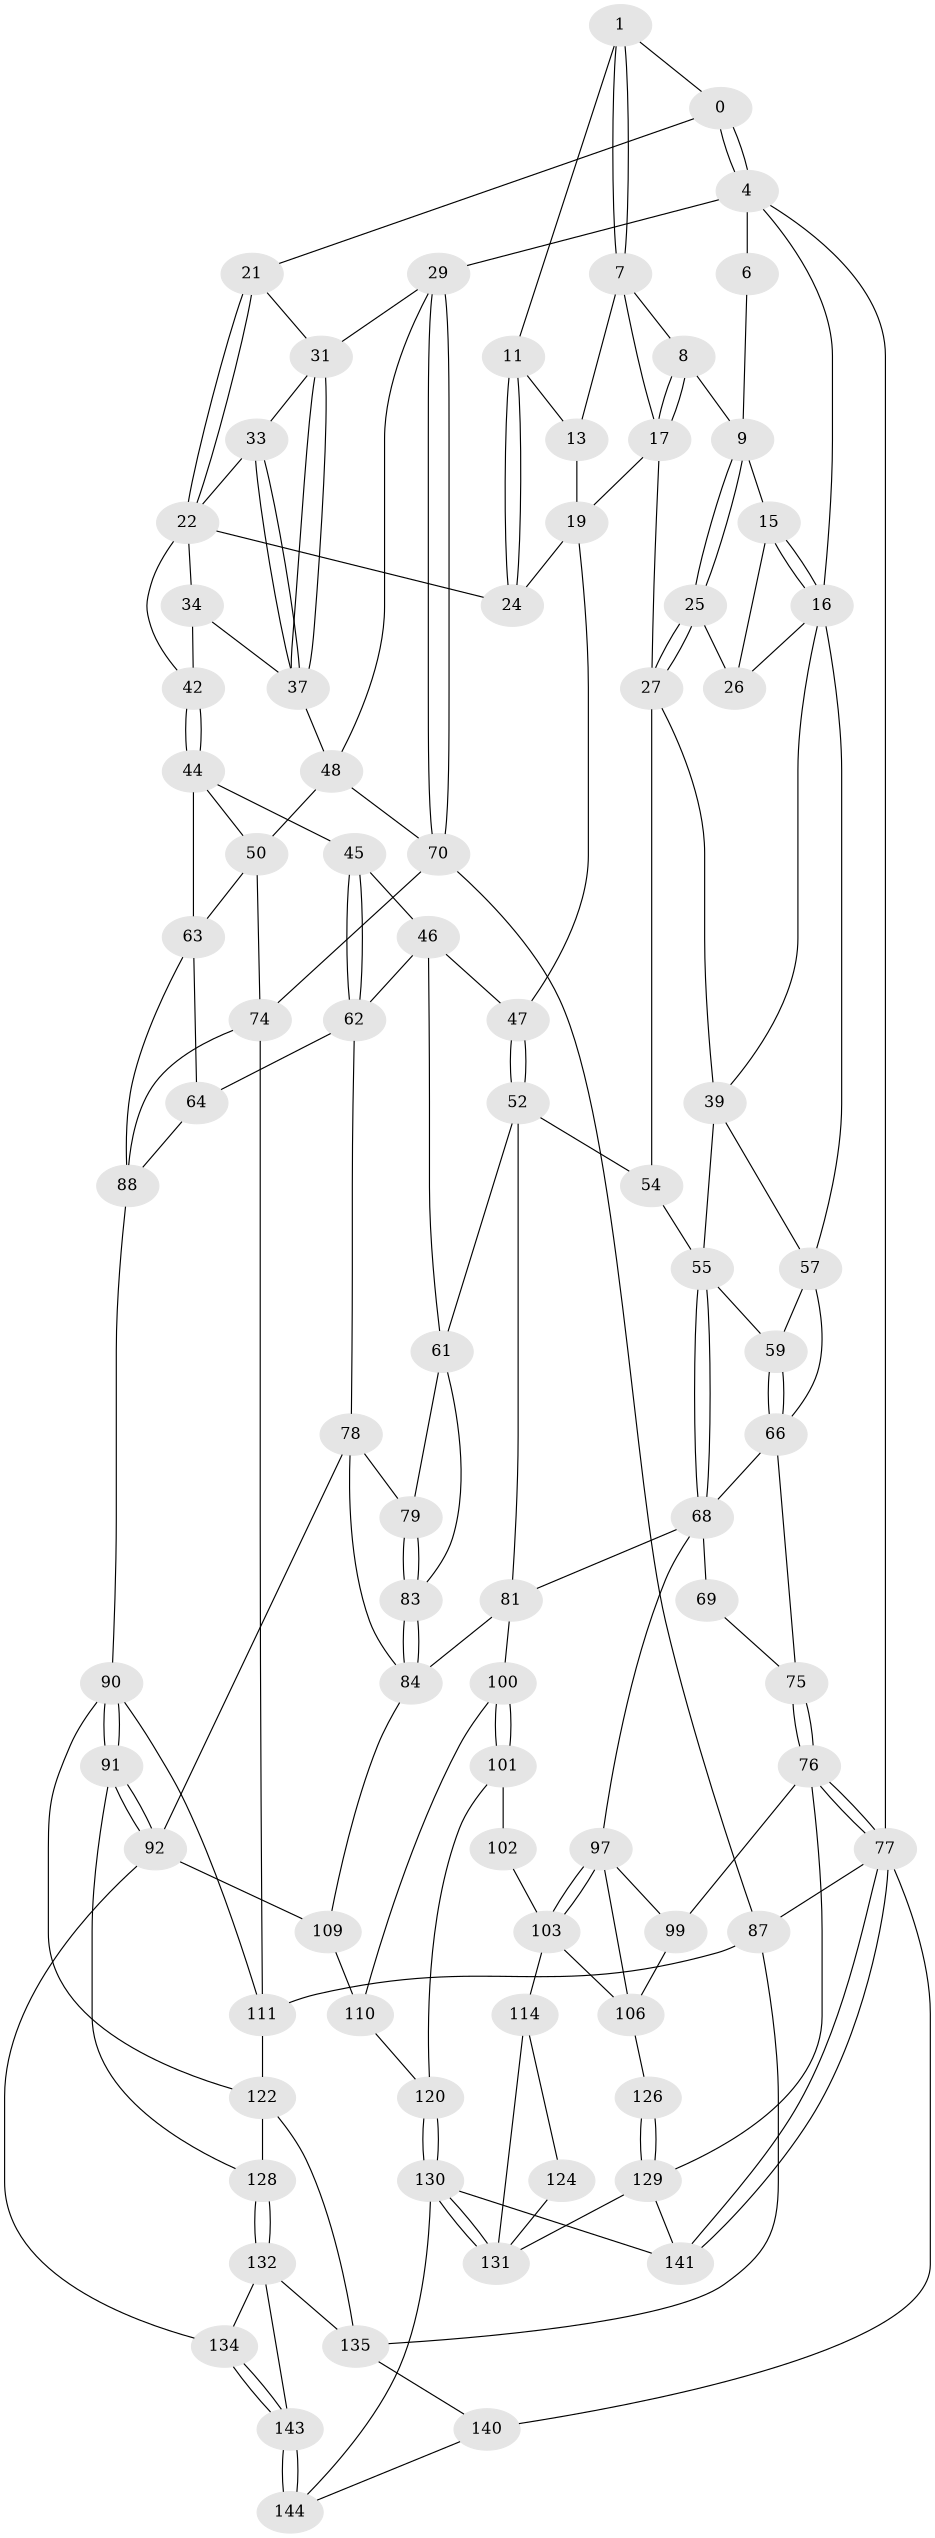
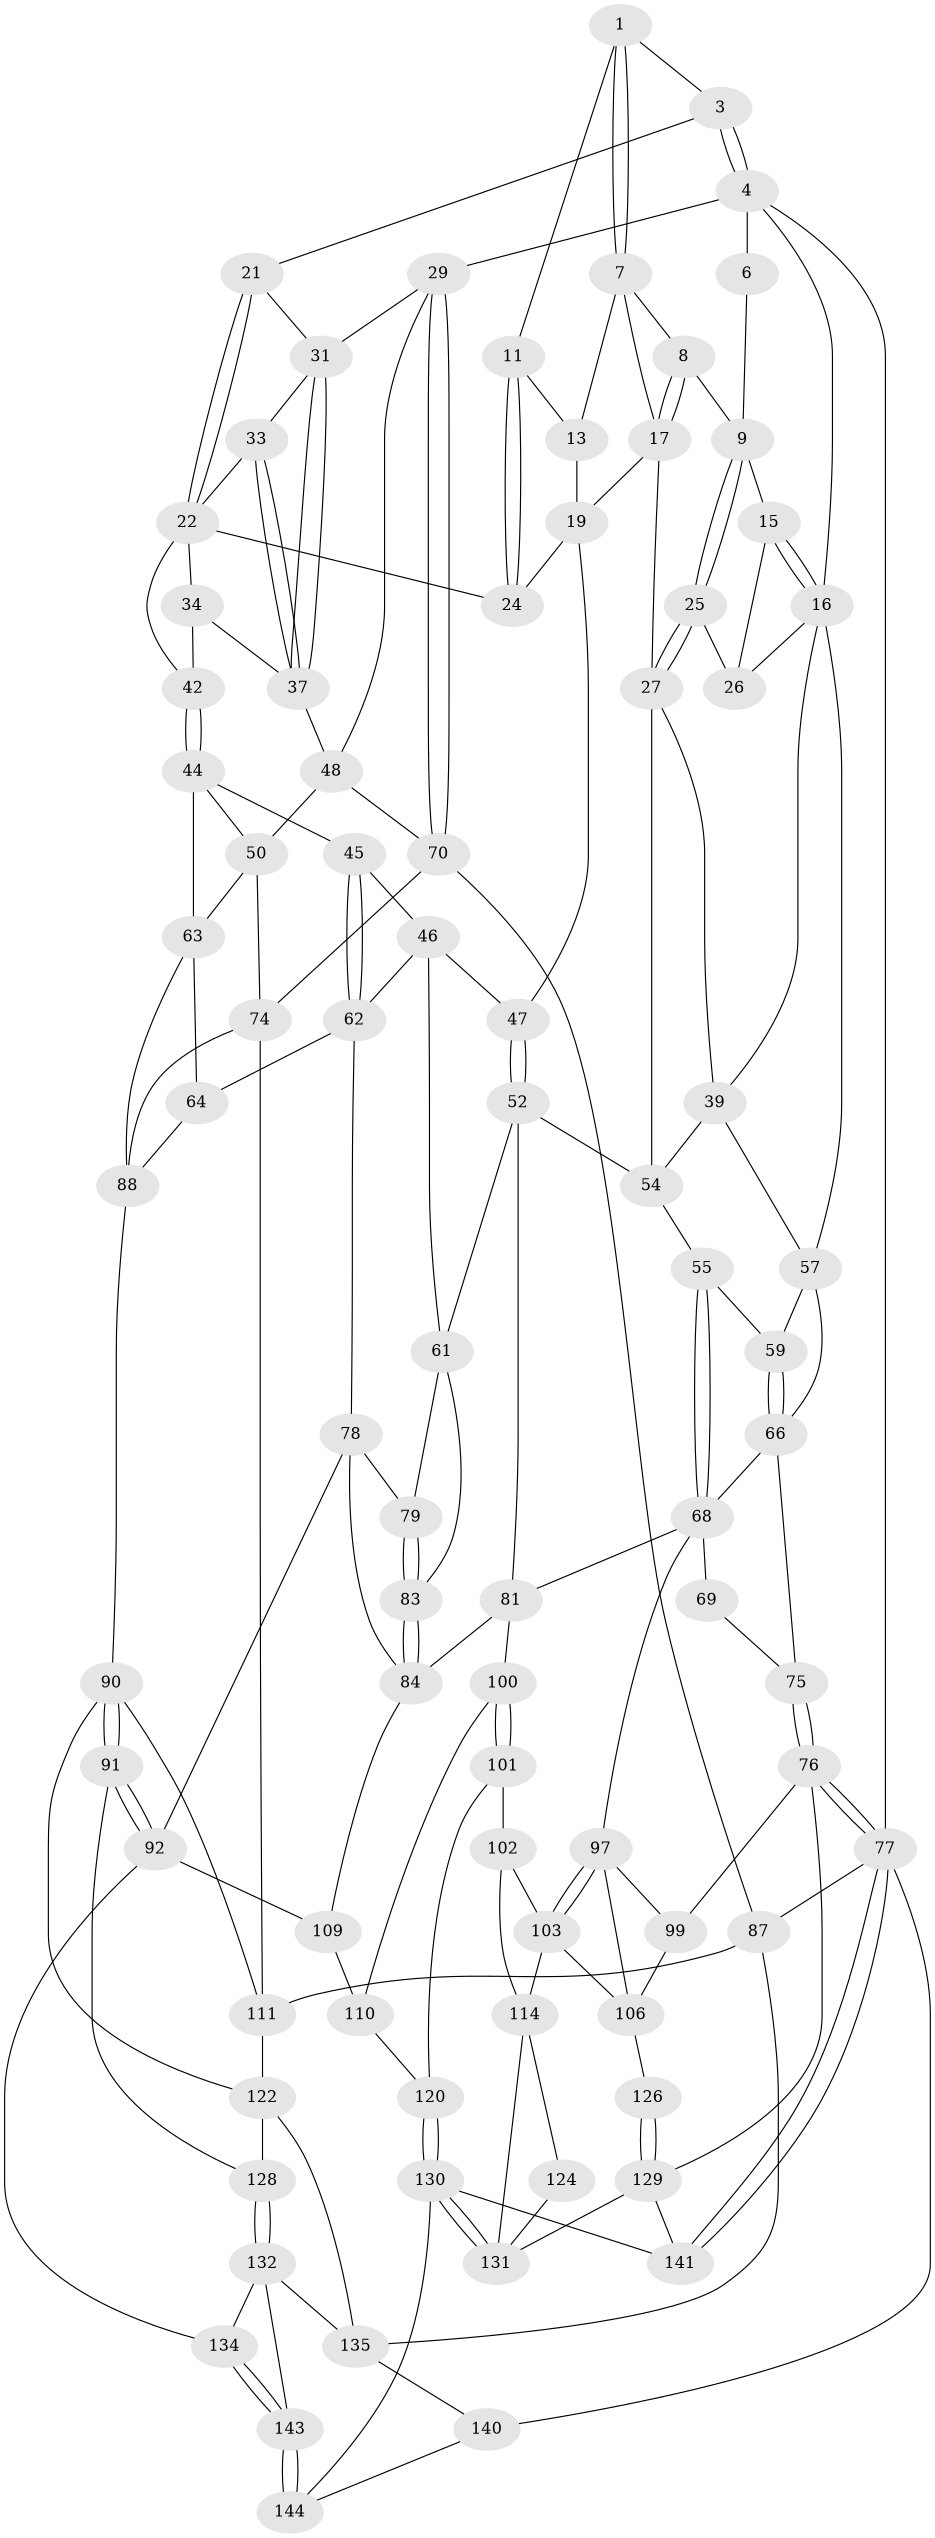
(721, 108) -> (721, 108)
(709, 1186) -> (683, 1144)
none -> (501, 1933)
